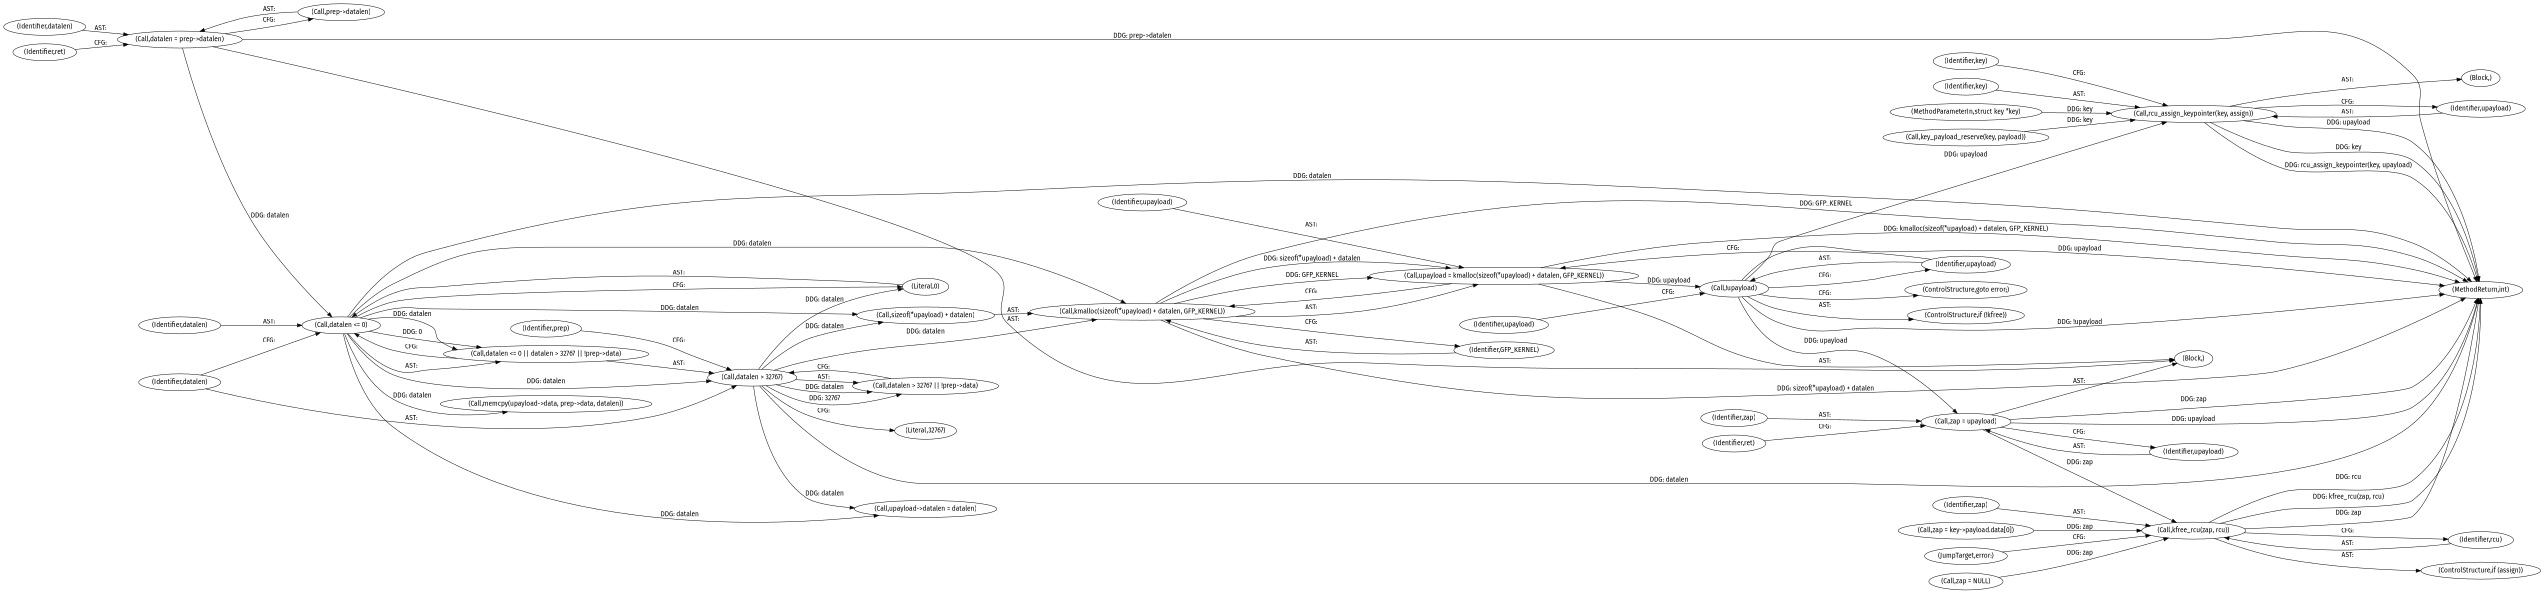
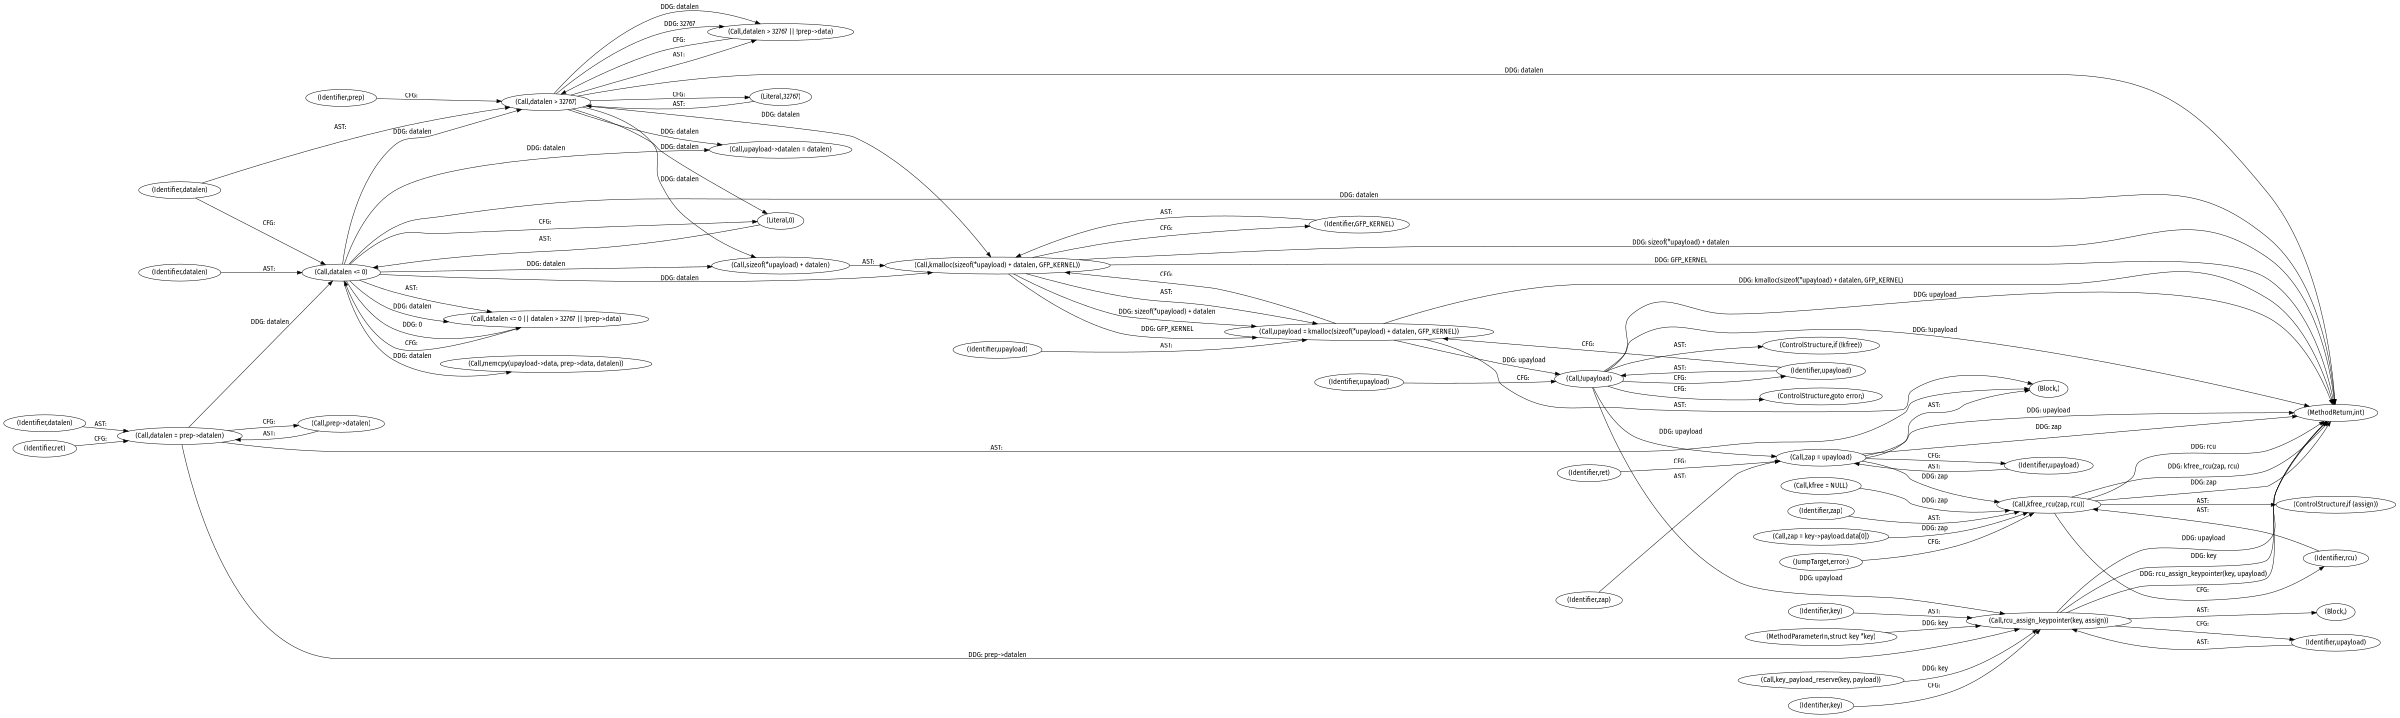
(1441, 40) -> (1036, 659)
(658, 367) -> (673, 109)
(1966, 581) -> (1821, 486)
